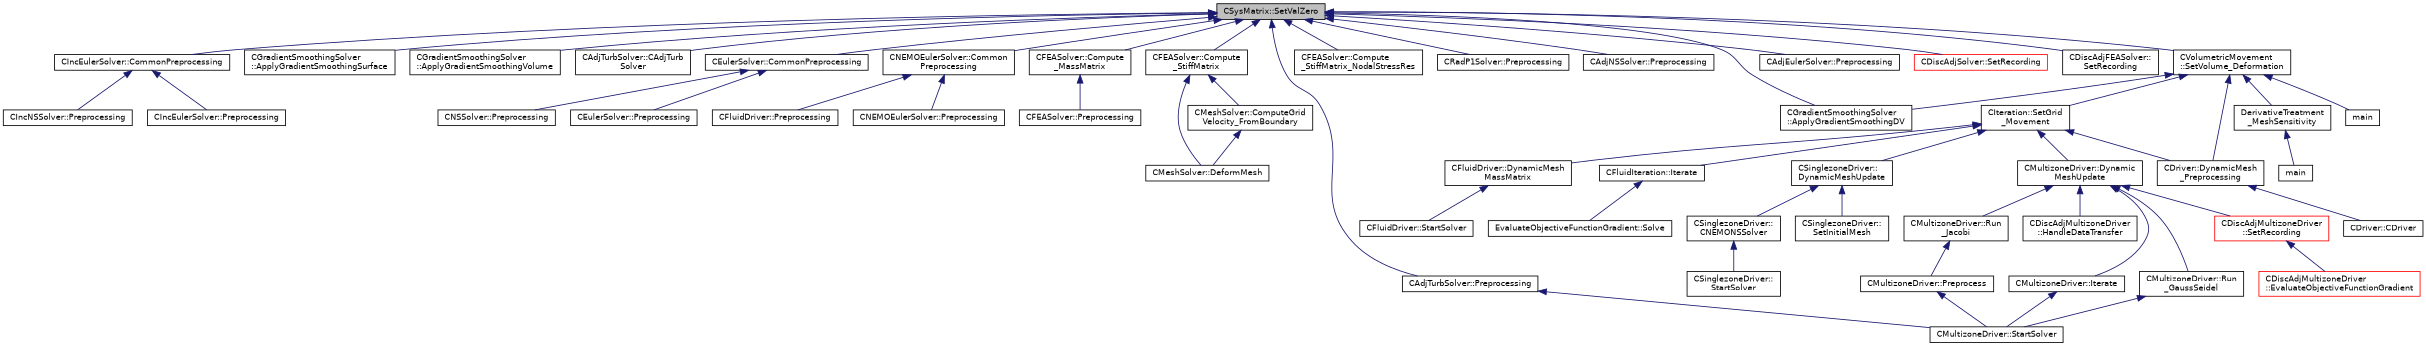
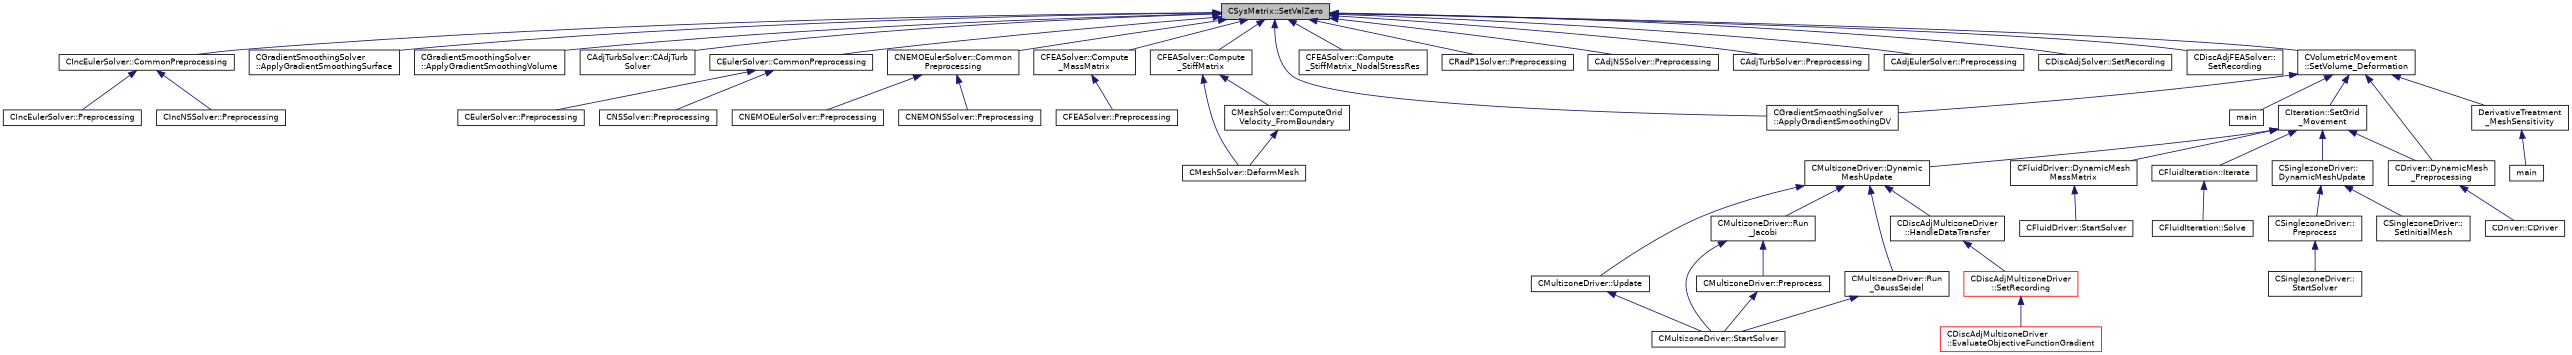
(1981, 62) -> (2105, 62)
(775, 118) -> (970, 118)
(2180, 202) -> (1988, 259)
(1580, 228) -> (2203, 228)
(1734, 228) -> (2315, 228)
(2067, 284) -> (1590, 284)
(1738, 310) -> (1686, 285)
